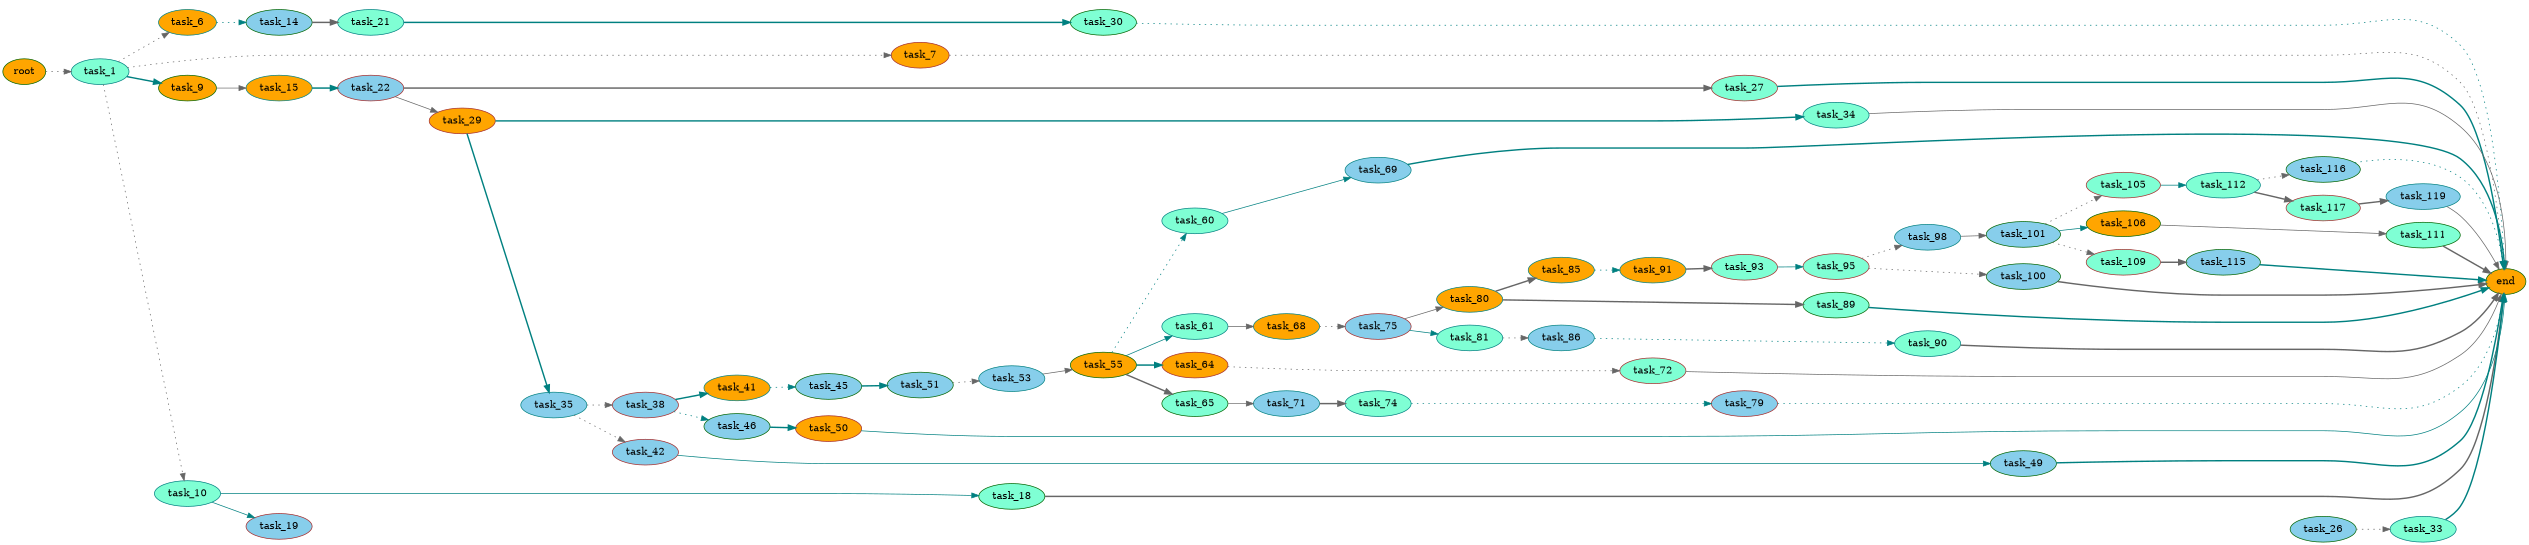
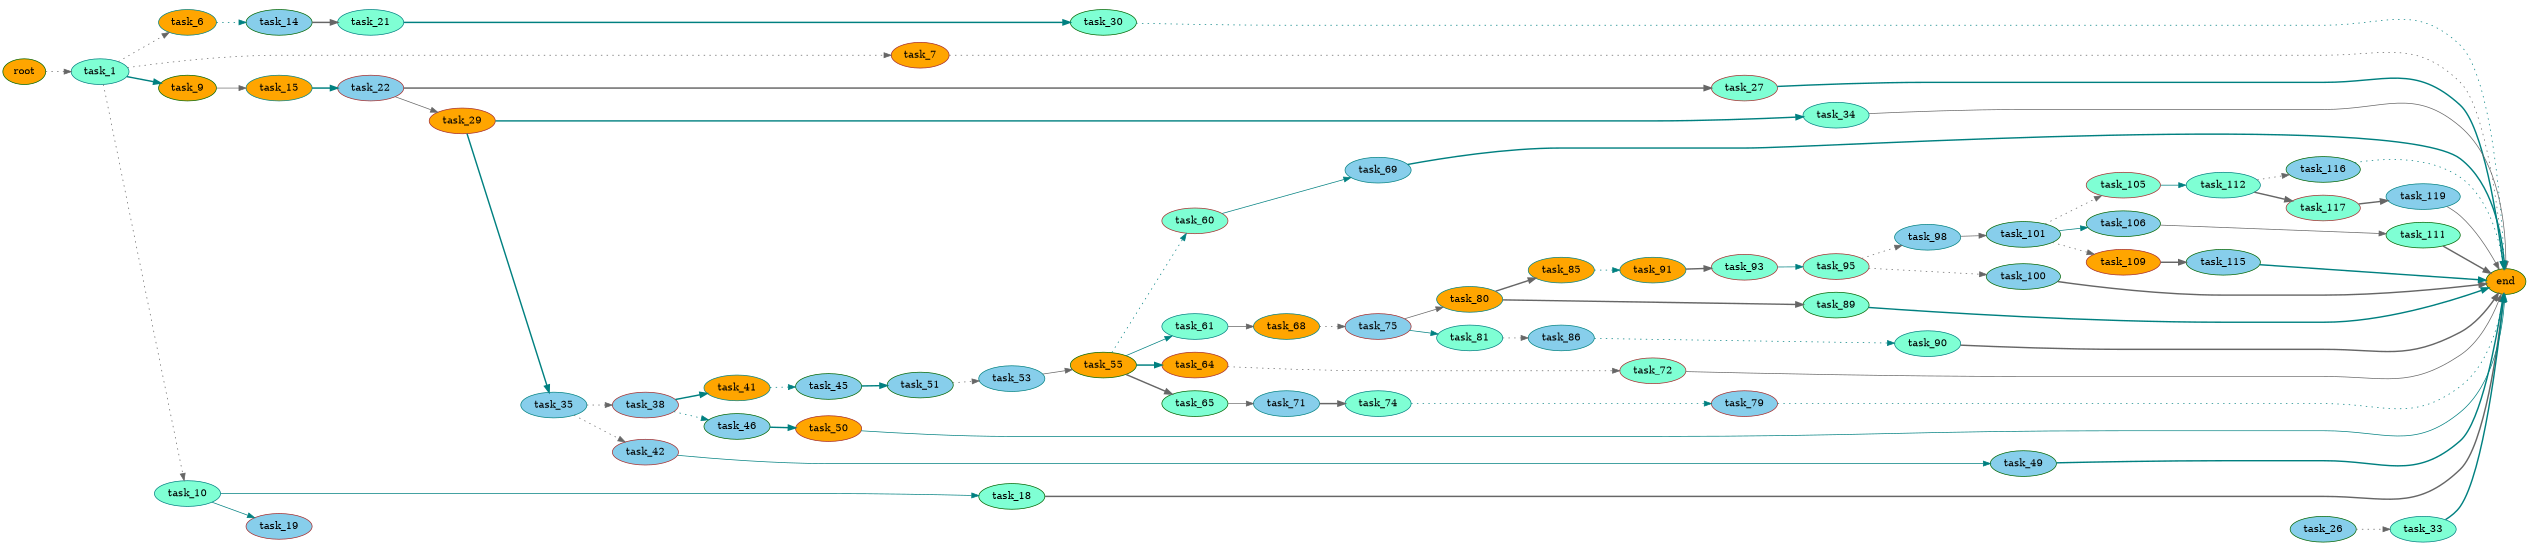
(1195, 221) -> (1195, 221)
(2123, 224) -> (2123, 224)
(2123, 262) -> (2123, 262)
